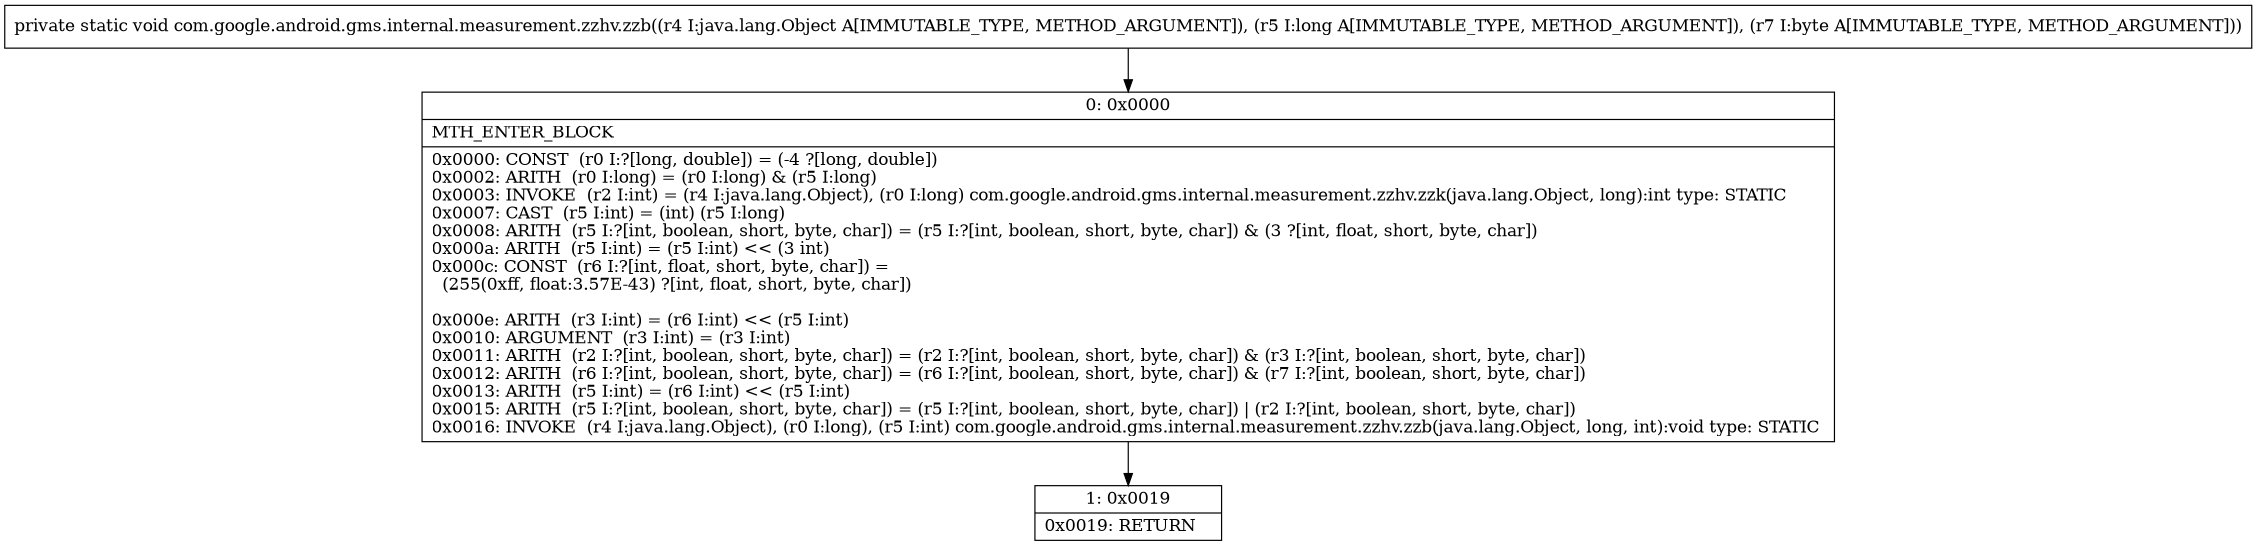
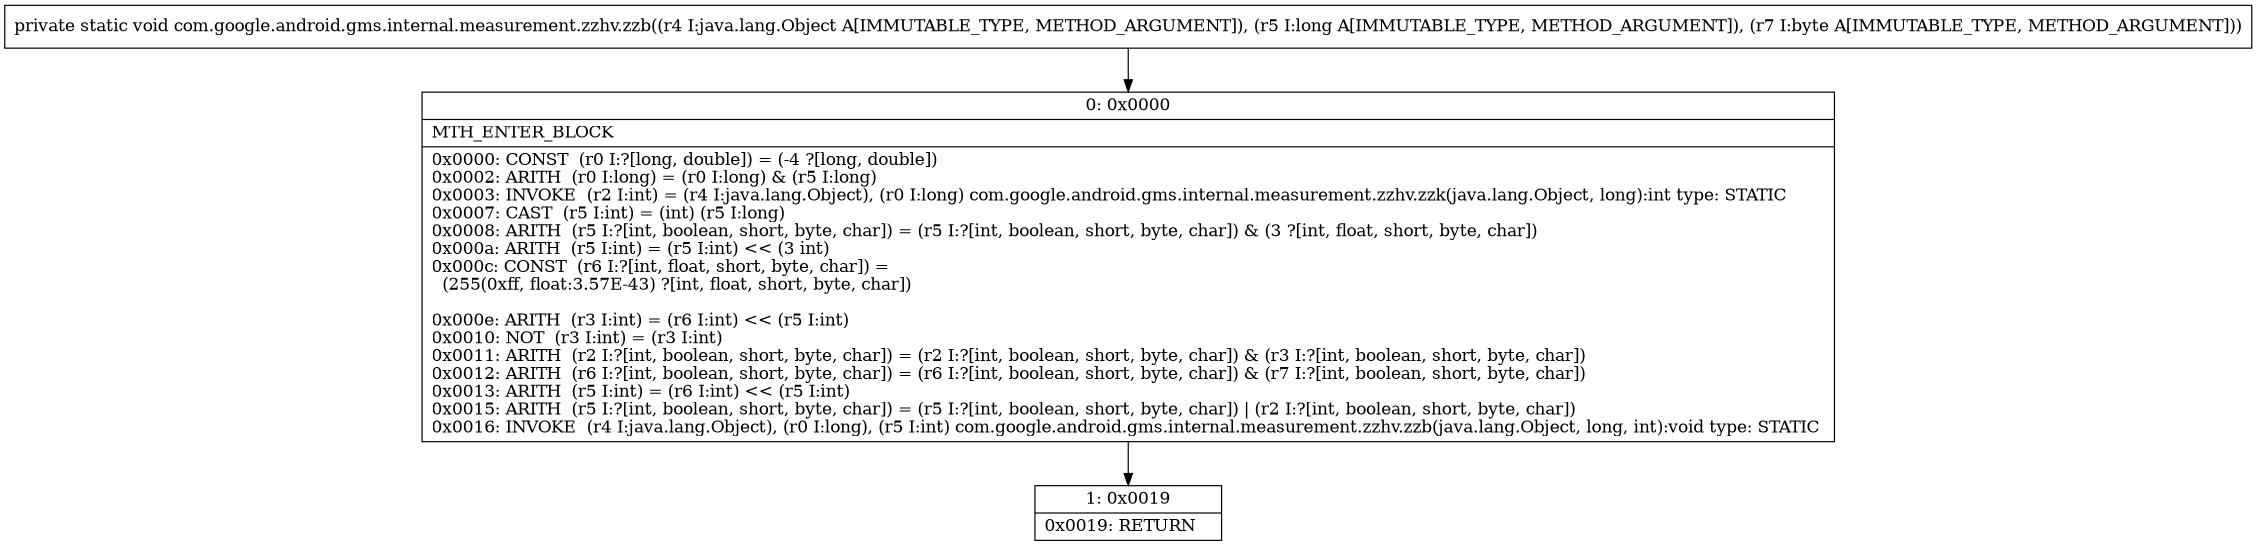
(614, 338) -> (580, 338)
